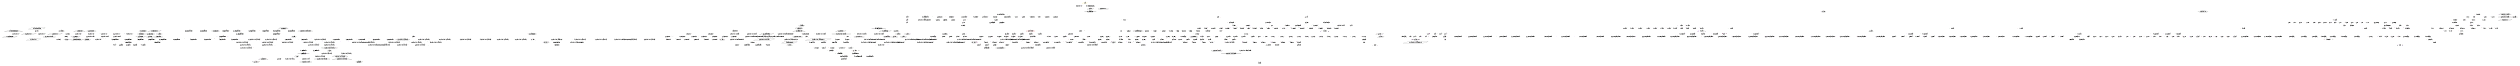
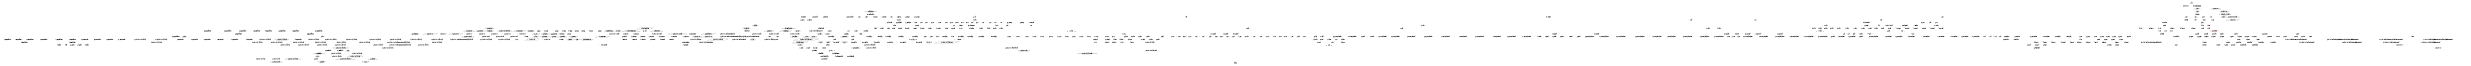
(117, 34) -> none
